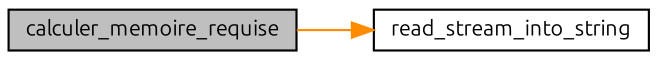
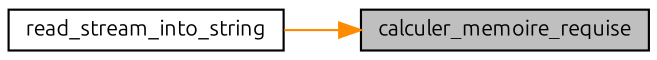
(324, 30) -> (311, 30)
